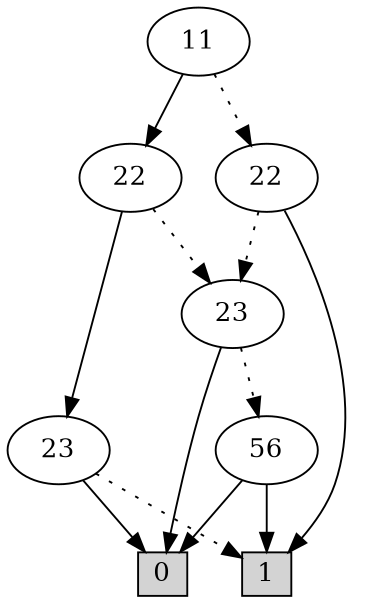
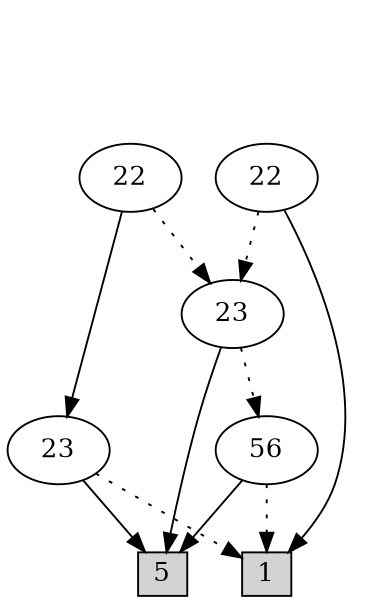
(199, 42) -> none
(267, 508) -> (267, 508)
(163, 574) -> (163, 574)
